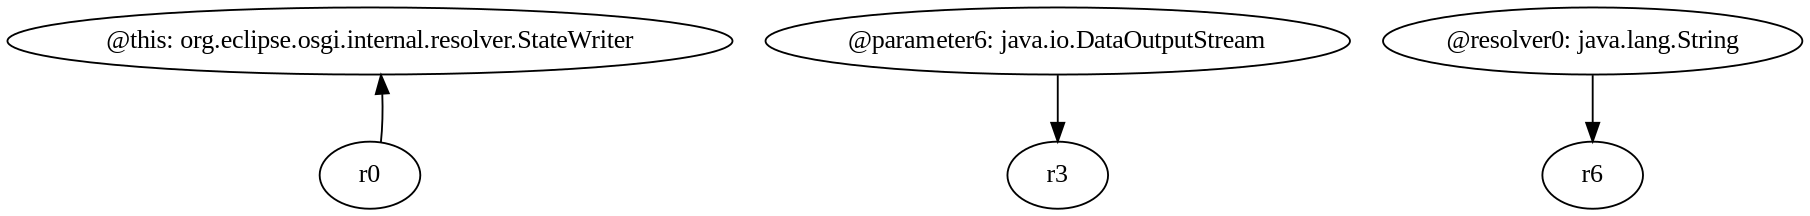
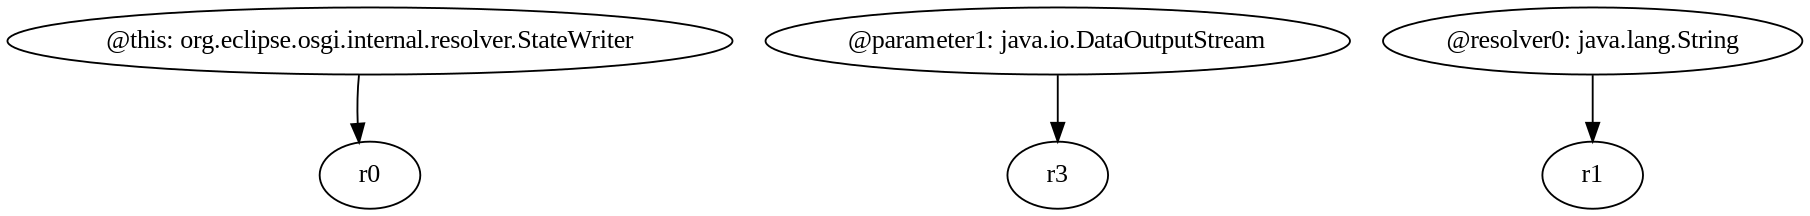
(1058, 41) -> (1058, 41)
(382, 118) -> (358, 99)
(1593, 175) -> (1593, 175)
